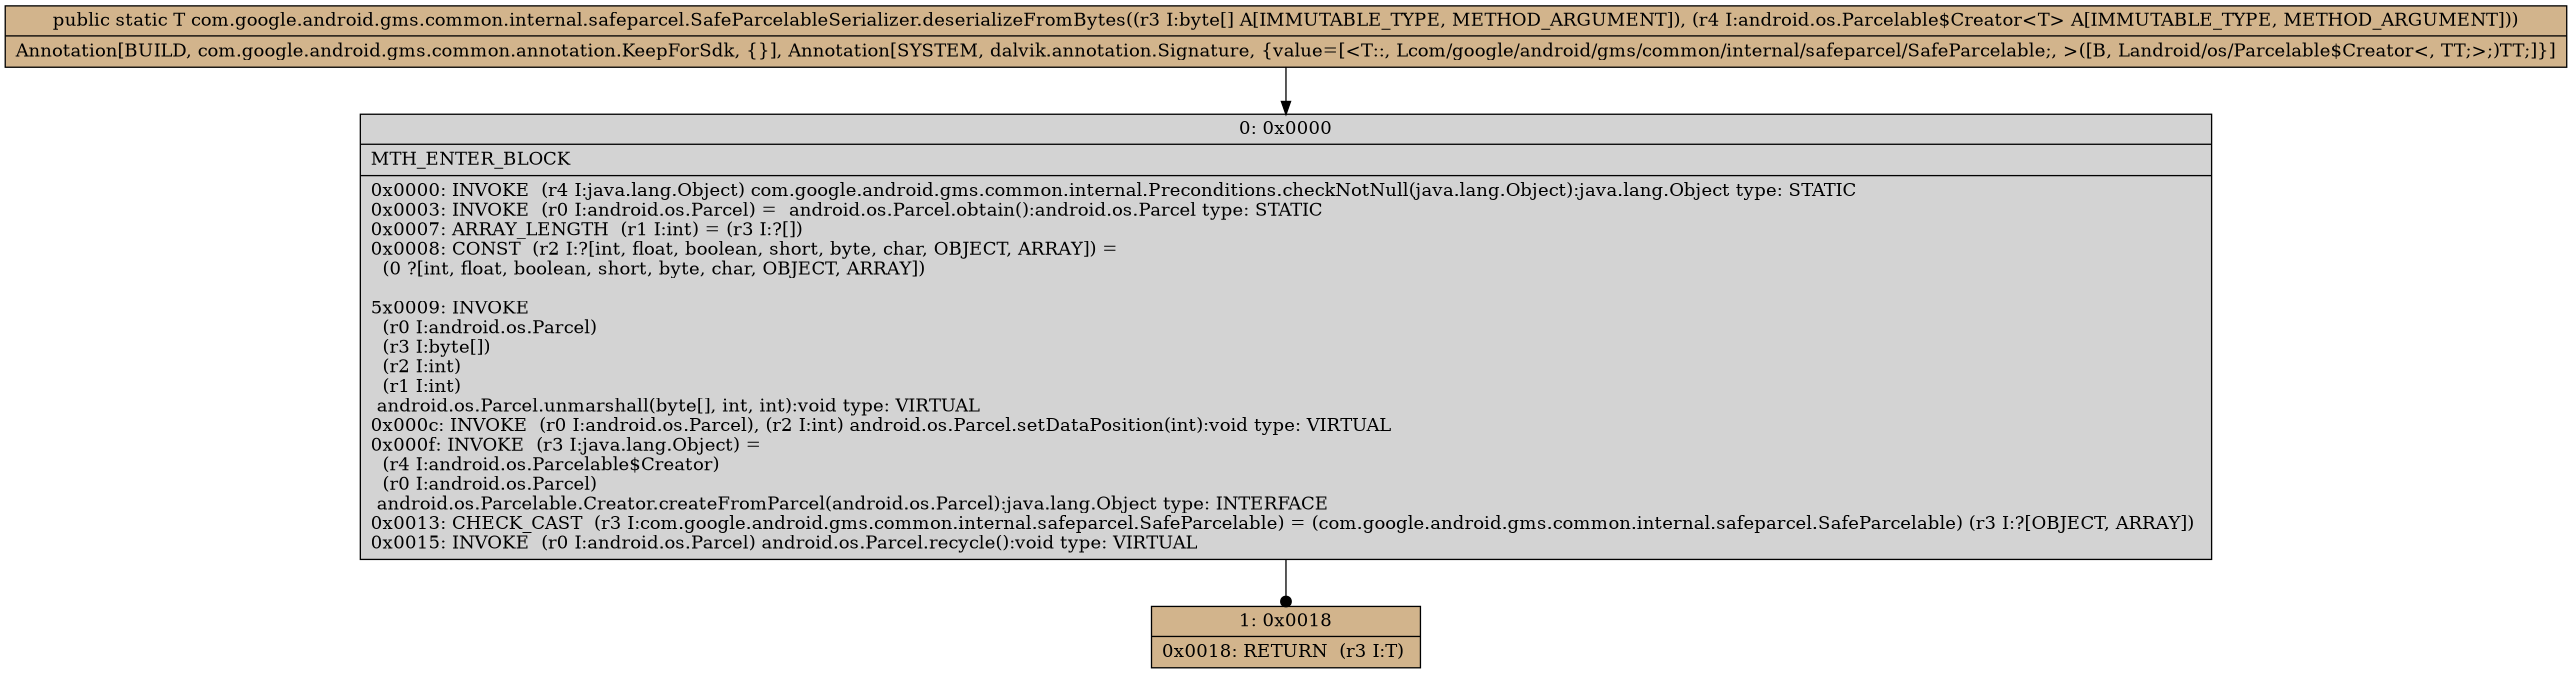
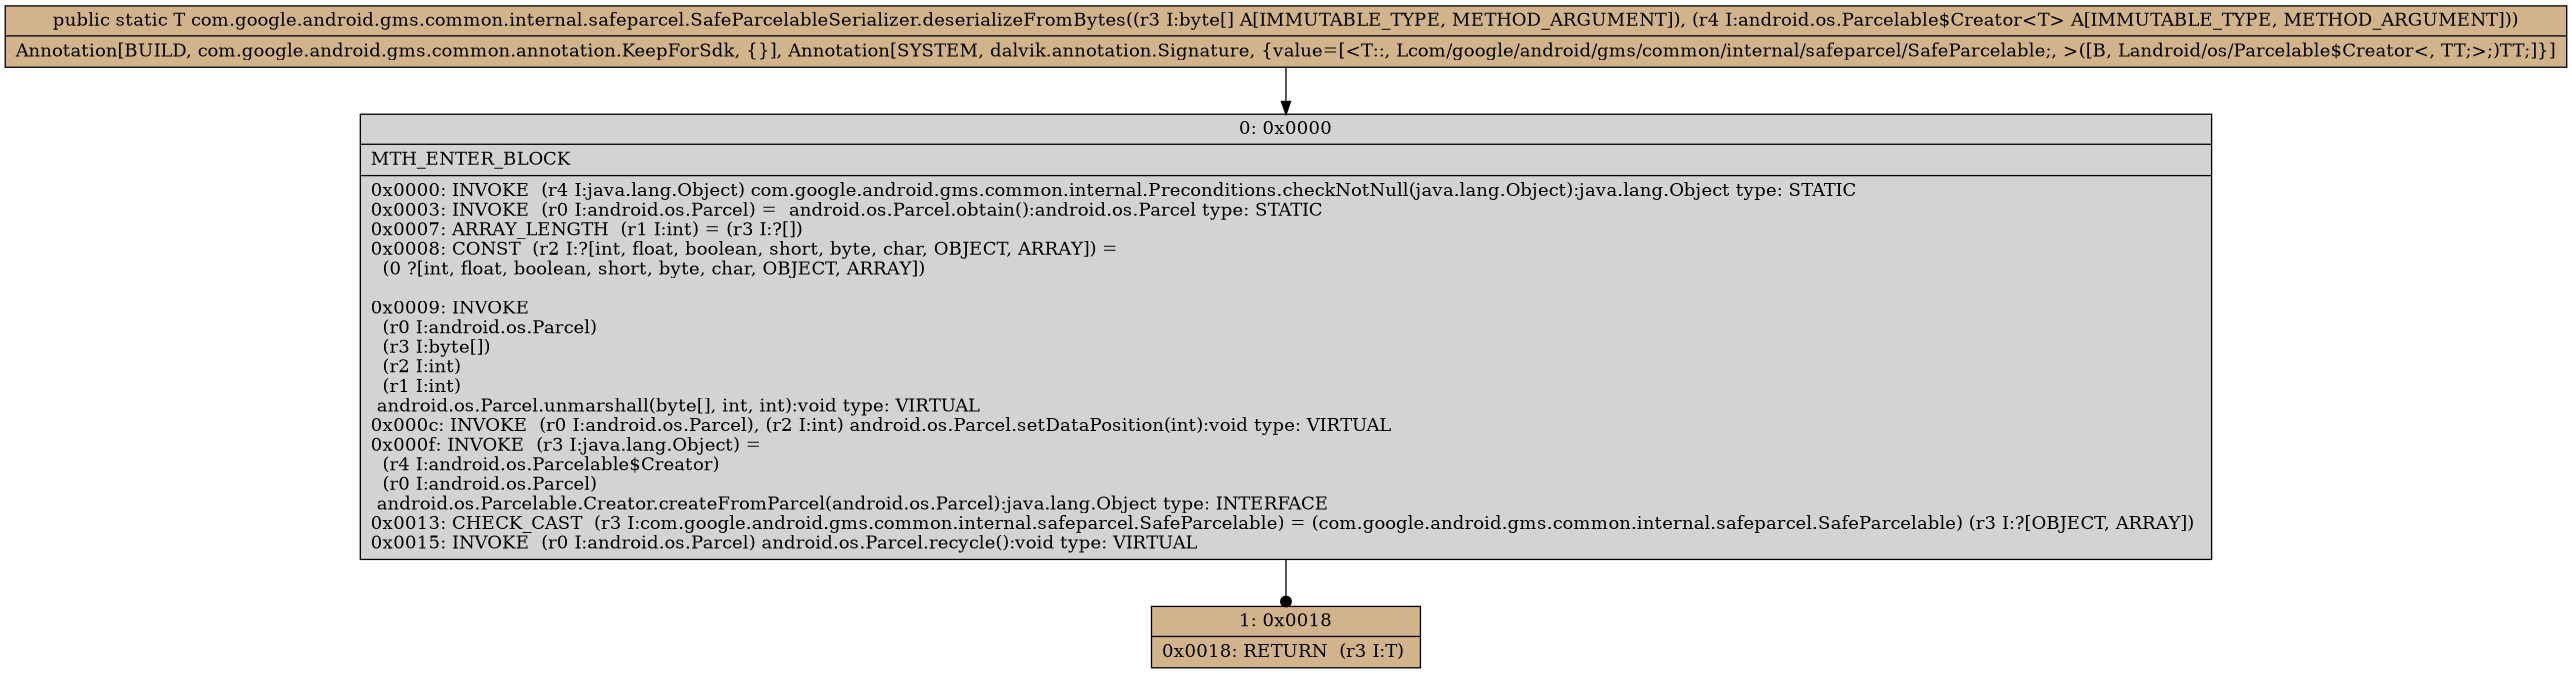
(456, 308) -> (456, 308)
